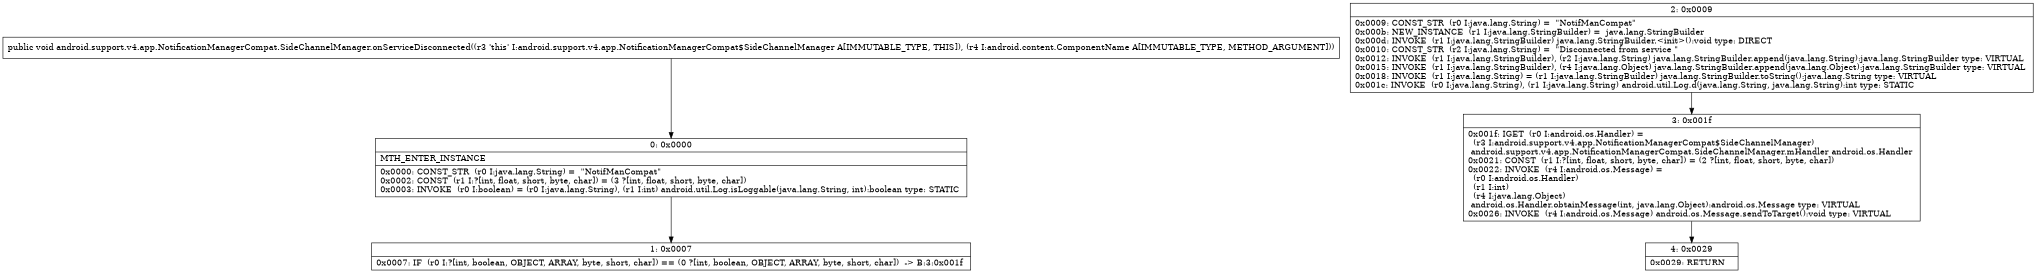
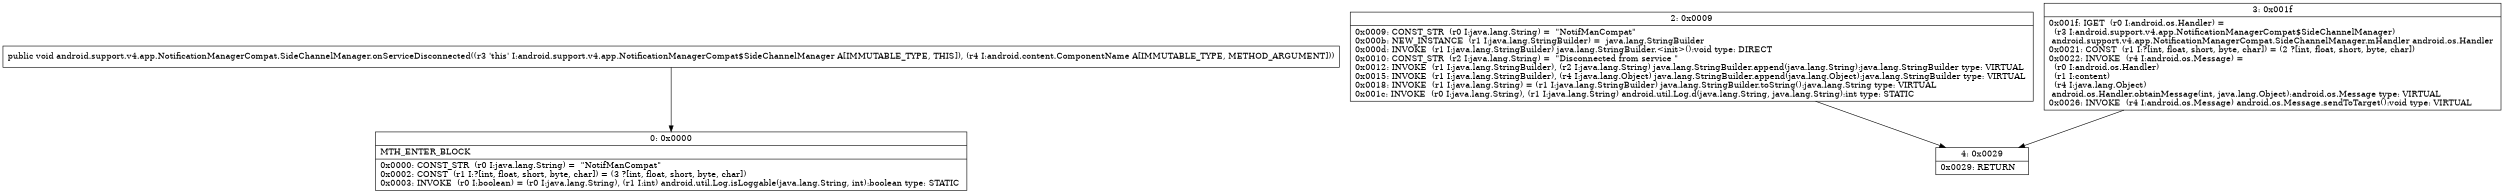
(1692, 100) -> (1878, 123)
(433, 158) -> (426, 152)
(1489, 187) -> (2080, 76)
(671, 256) -> none
